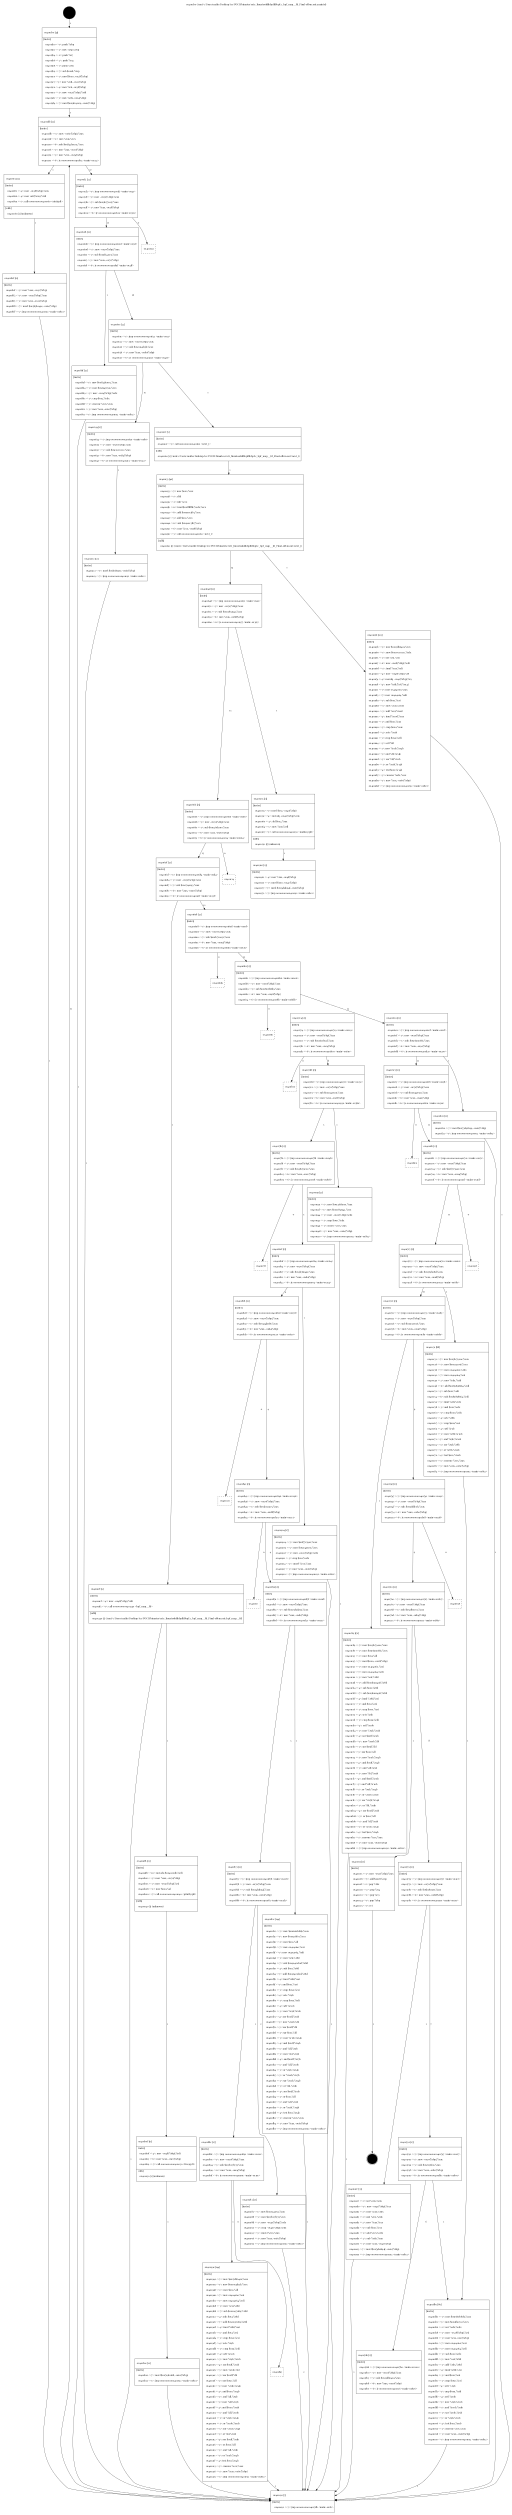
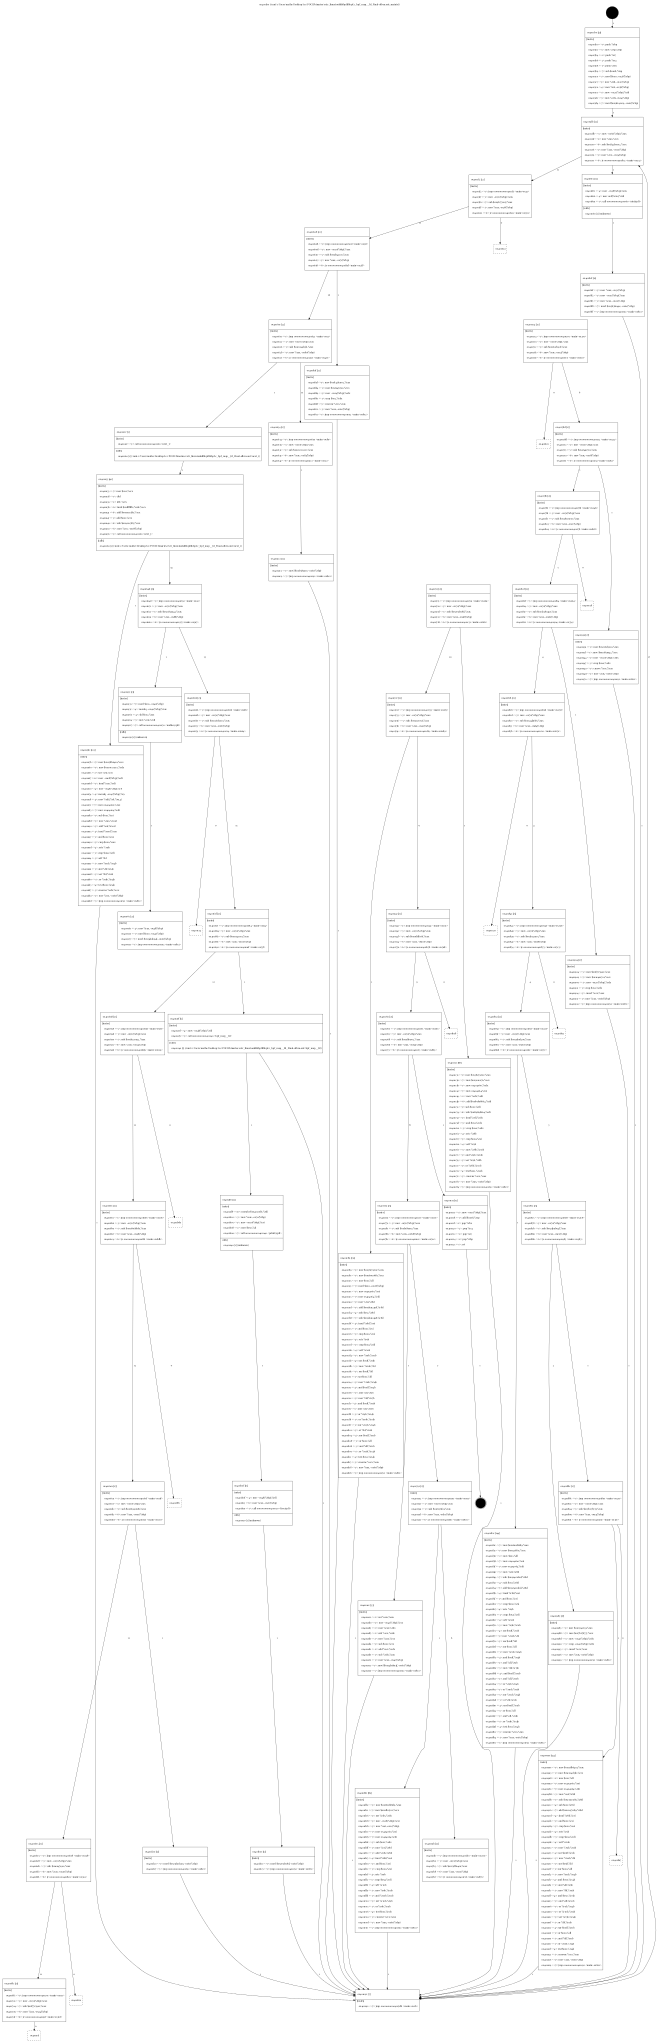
(442, 1214) -> none
(467, 1887) -> (464, 1618)
